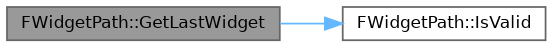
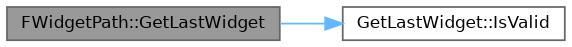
(444, 24) -> (454, 24)
